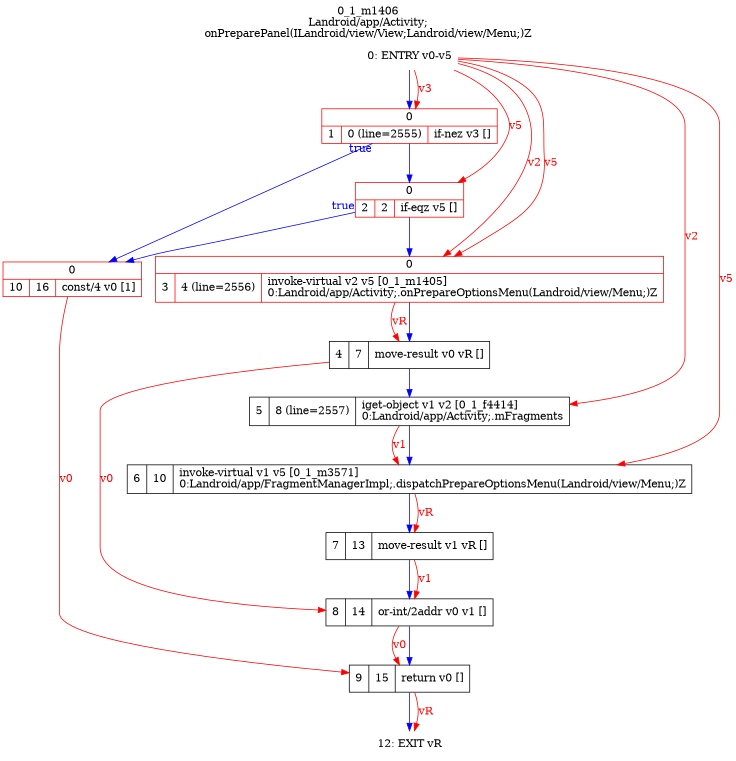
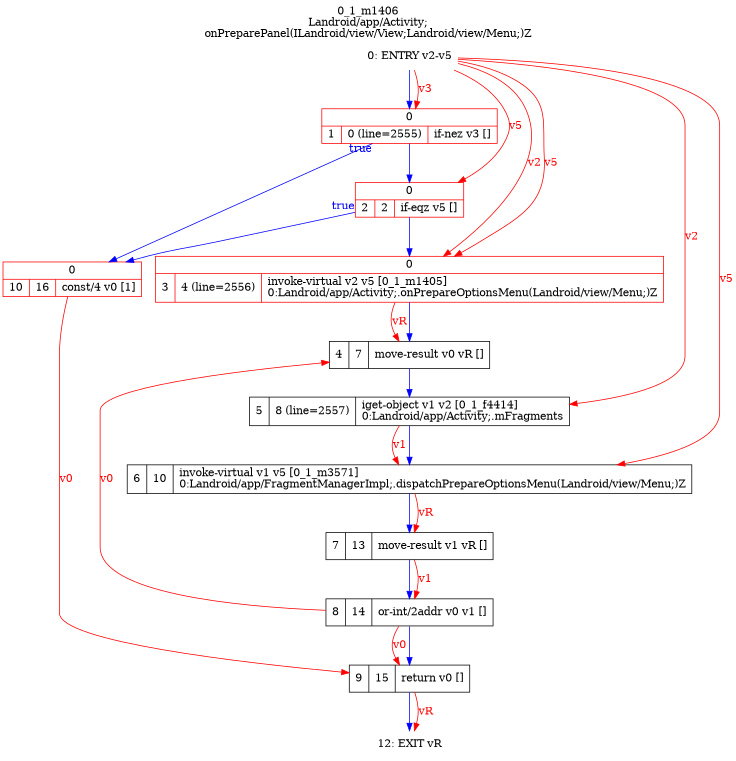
(410, 56) -> (410, 56)
(100, 479) -> (100, 486)
